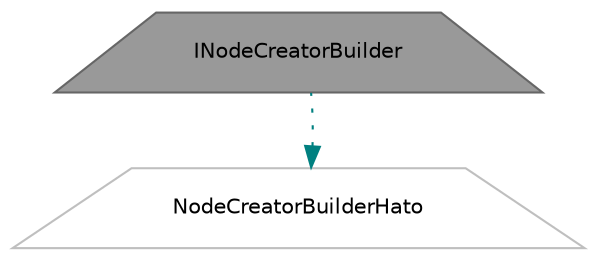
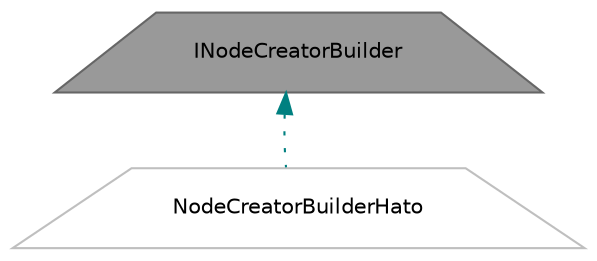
(313, 120) -> (285, 141)
